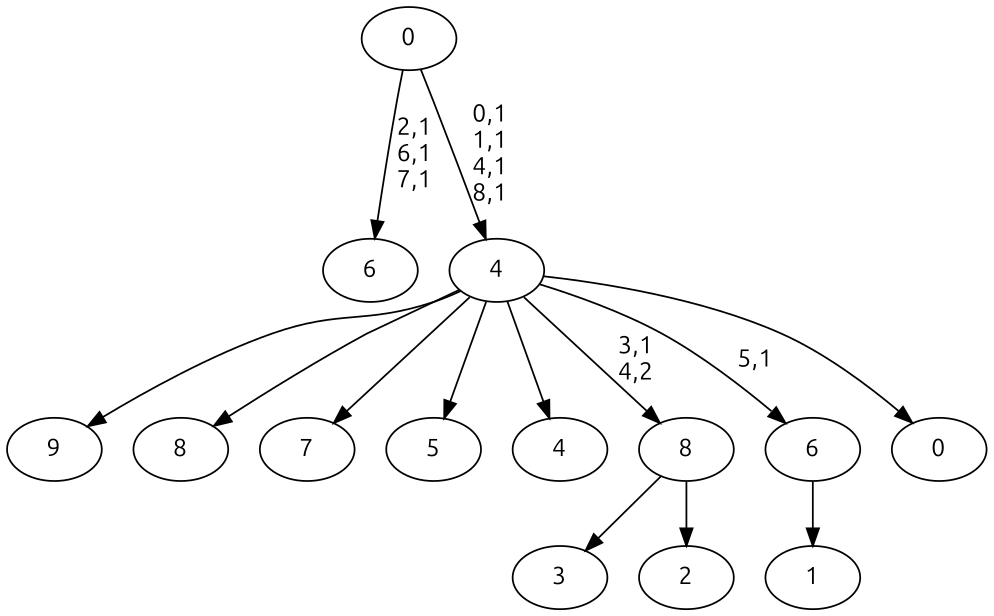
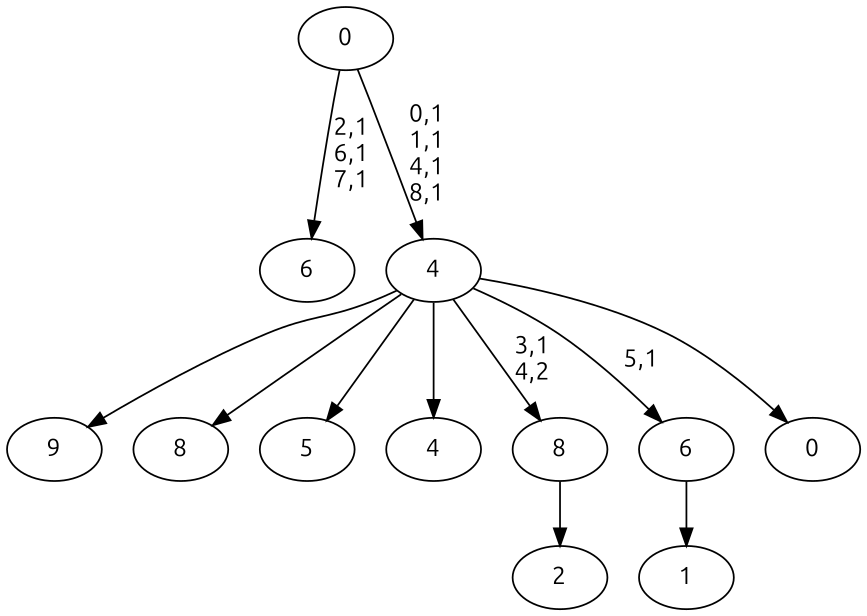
(307, 449) -> none
(560, 578) -> none
